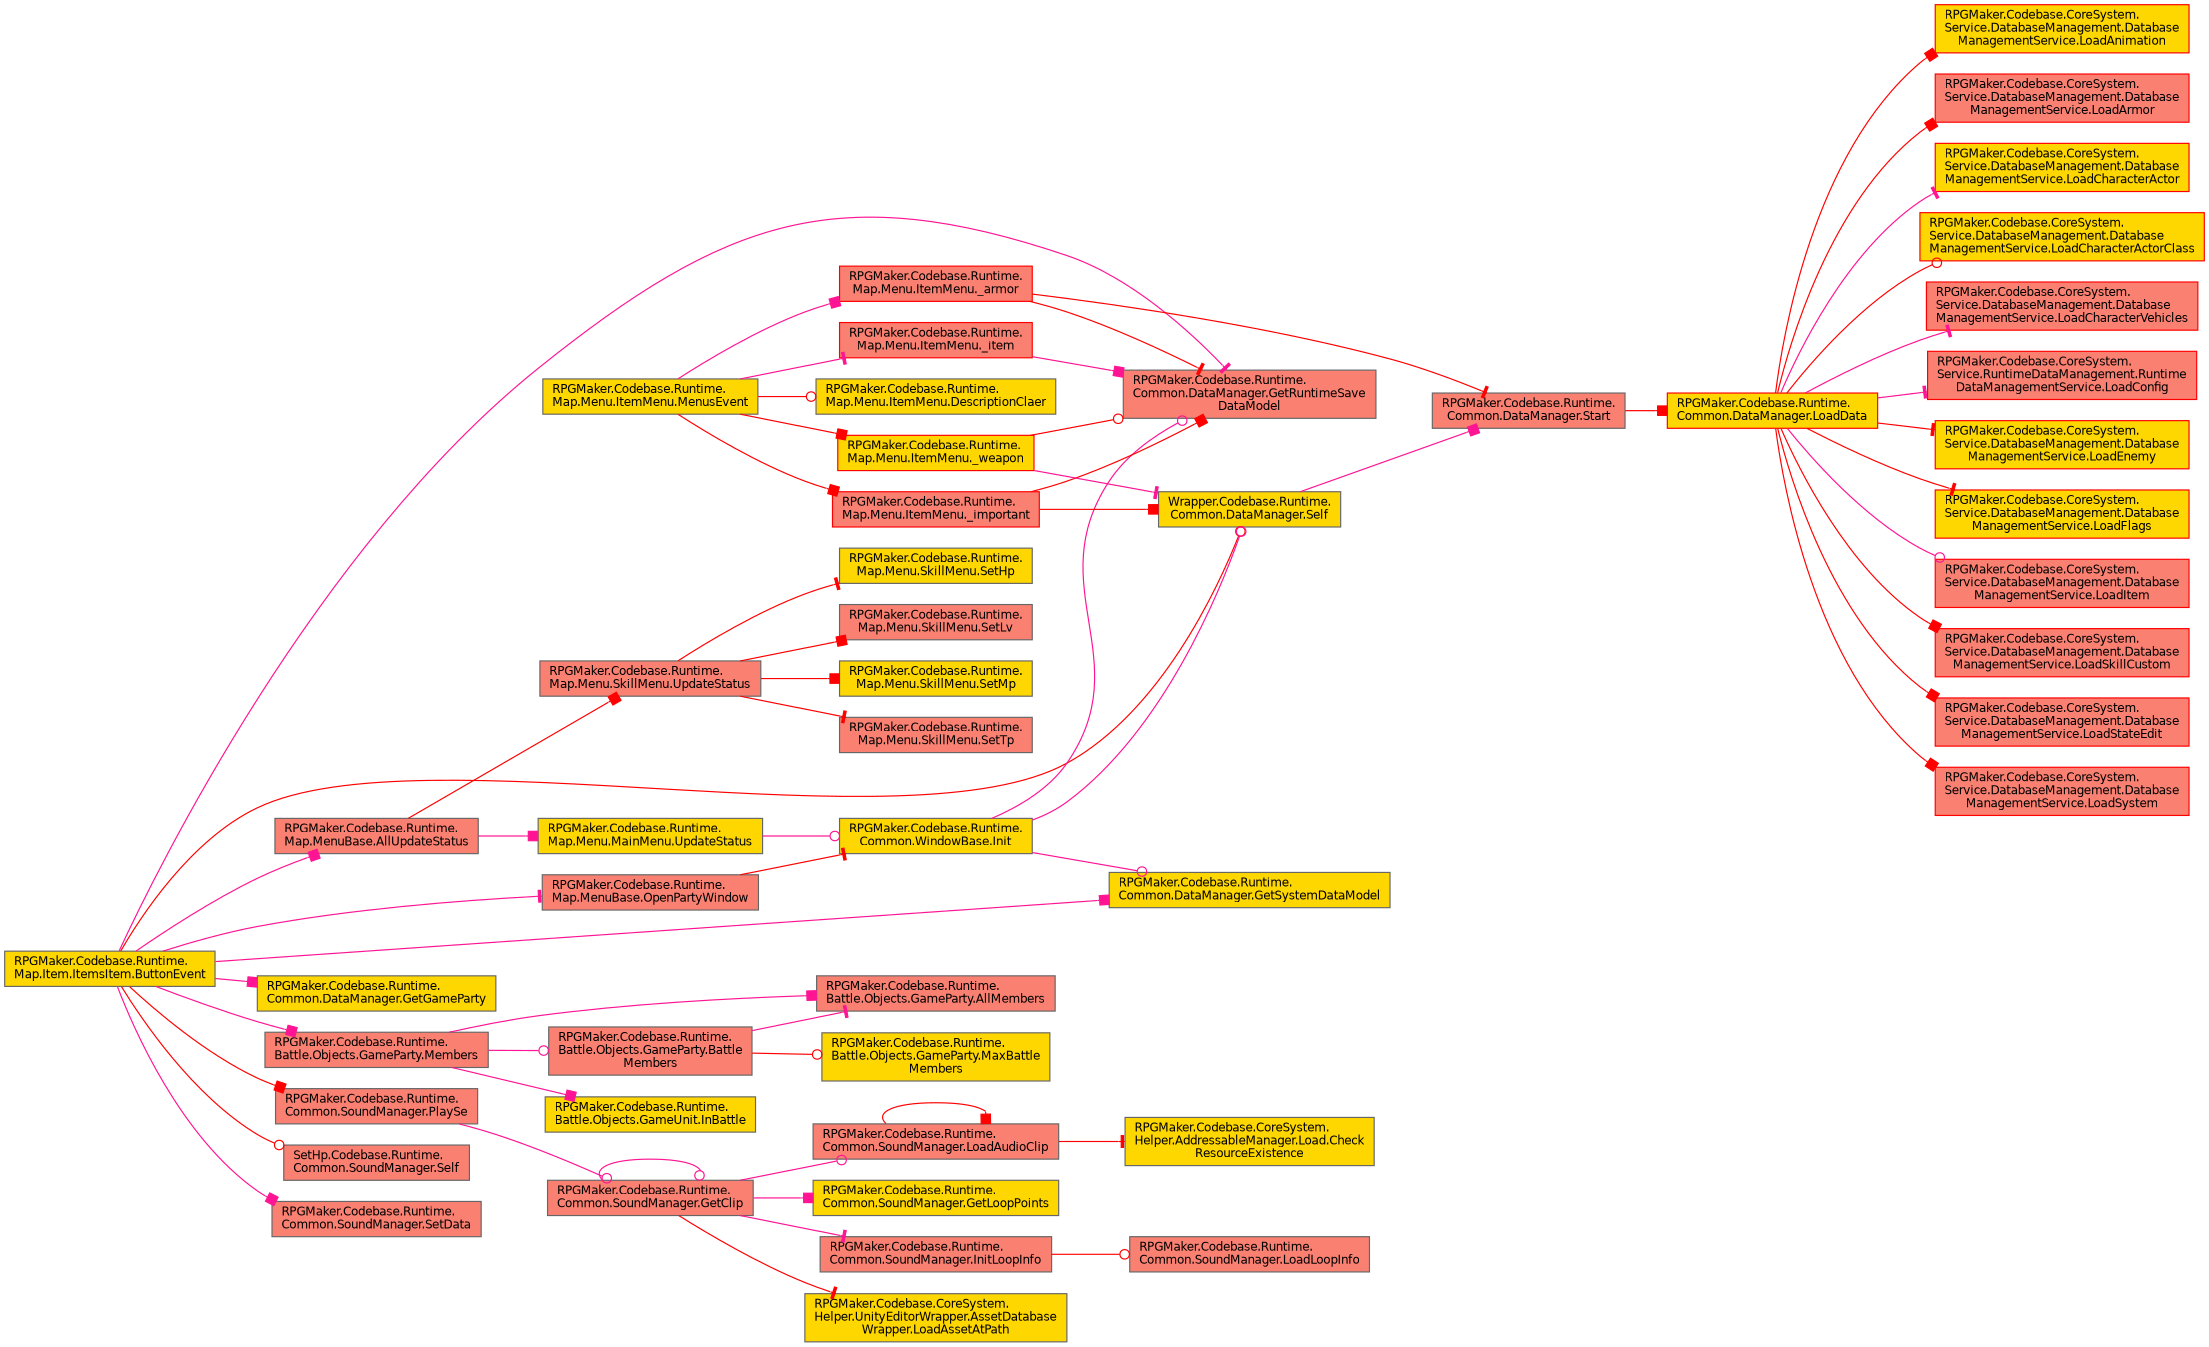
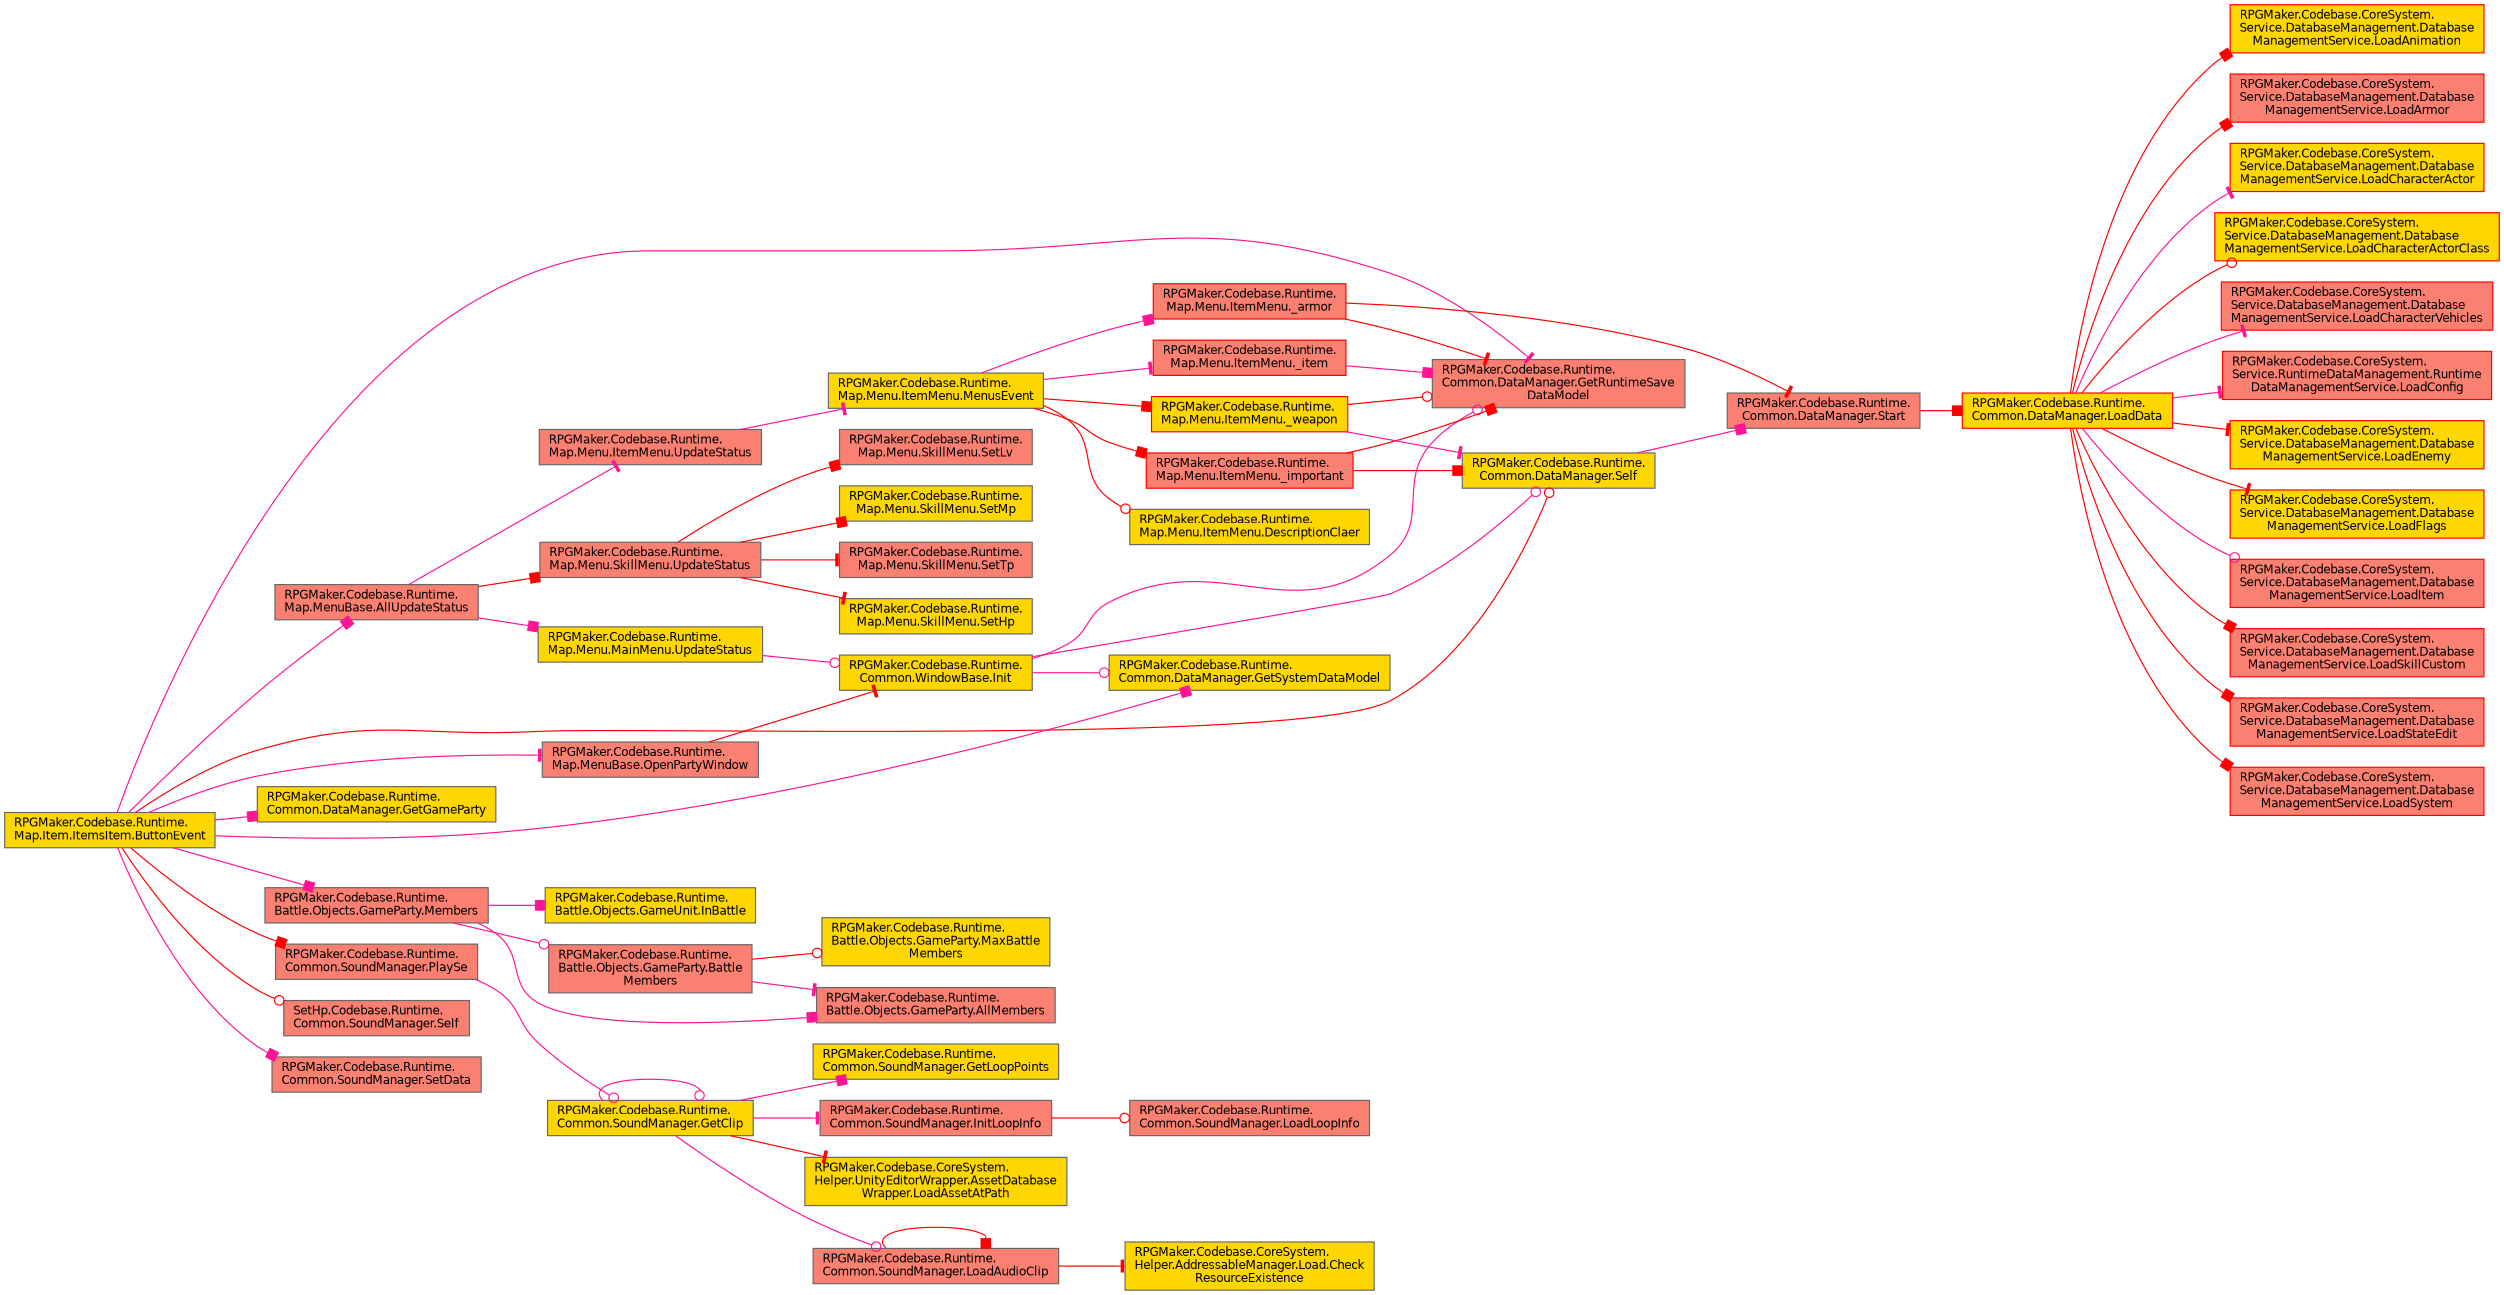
none -> (650, 447)
(1250, 509) -> (1559, 471)
(650, 1198) -> (650, 1118)
